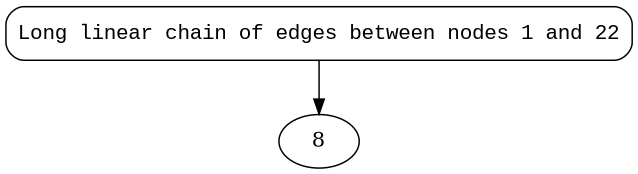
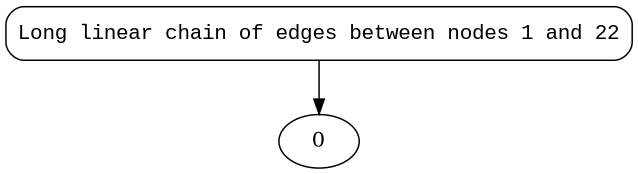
(319, 141) -> (319, 141)
